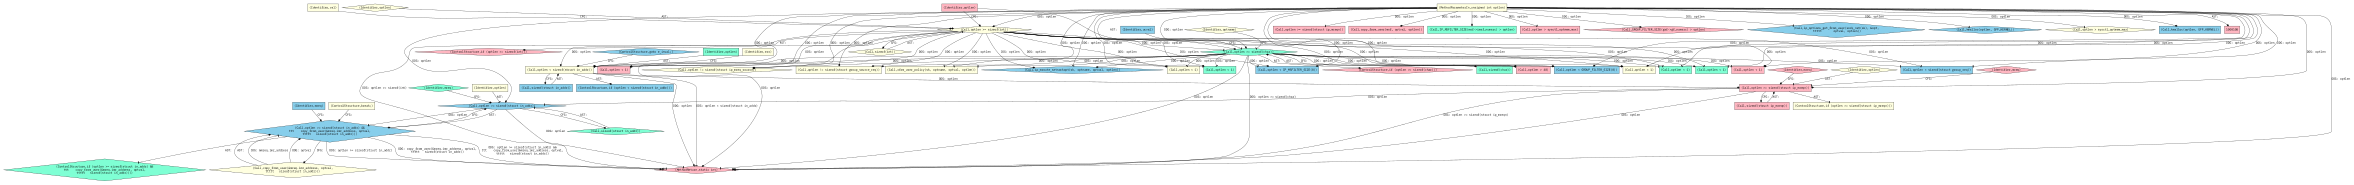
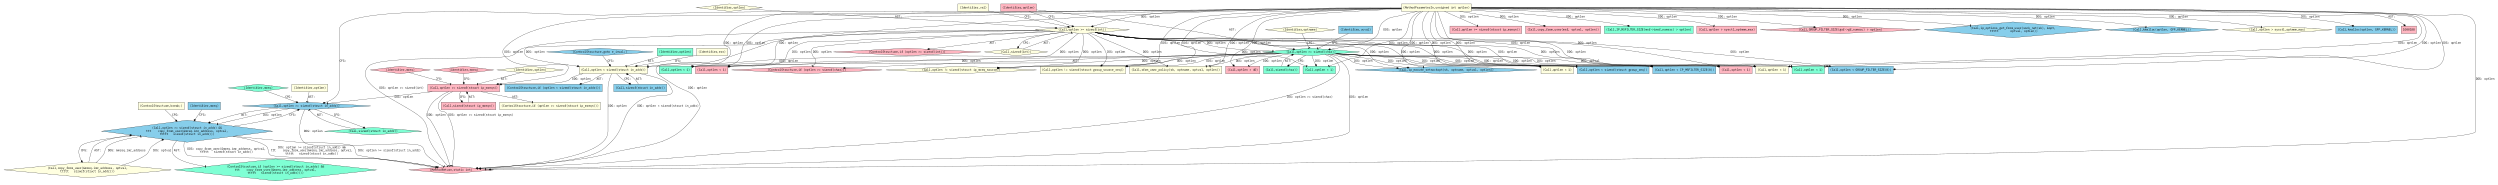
(1299, 48) -> (924, 39)
(422, 61) -> (344, 61)
(1357, 61) -> (1590, 61)
